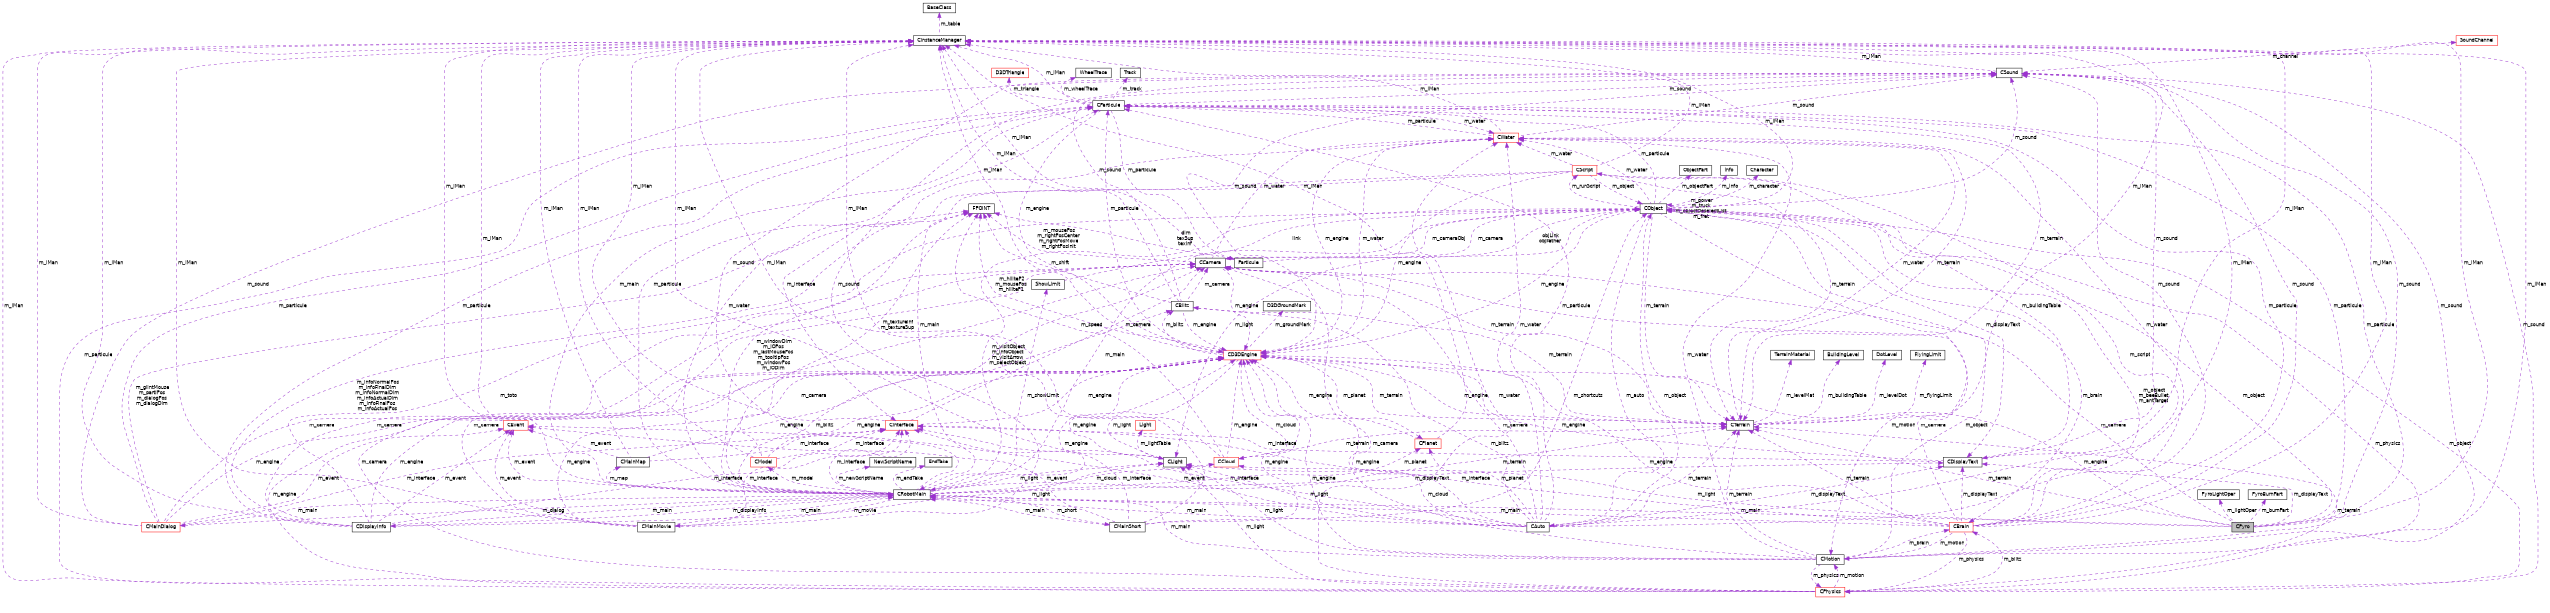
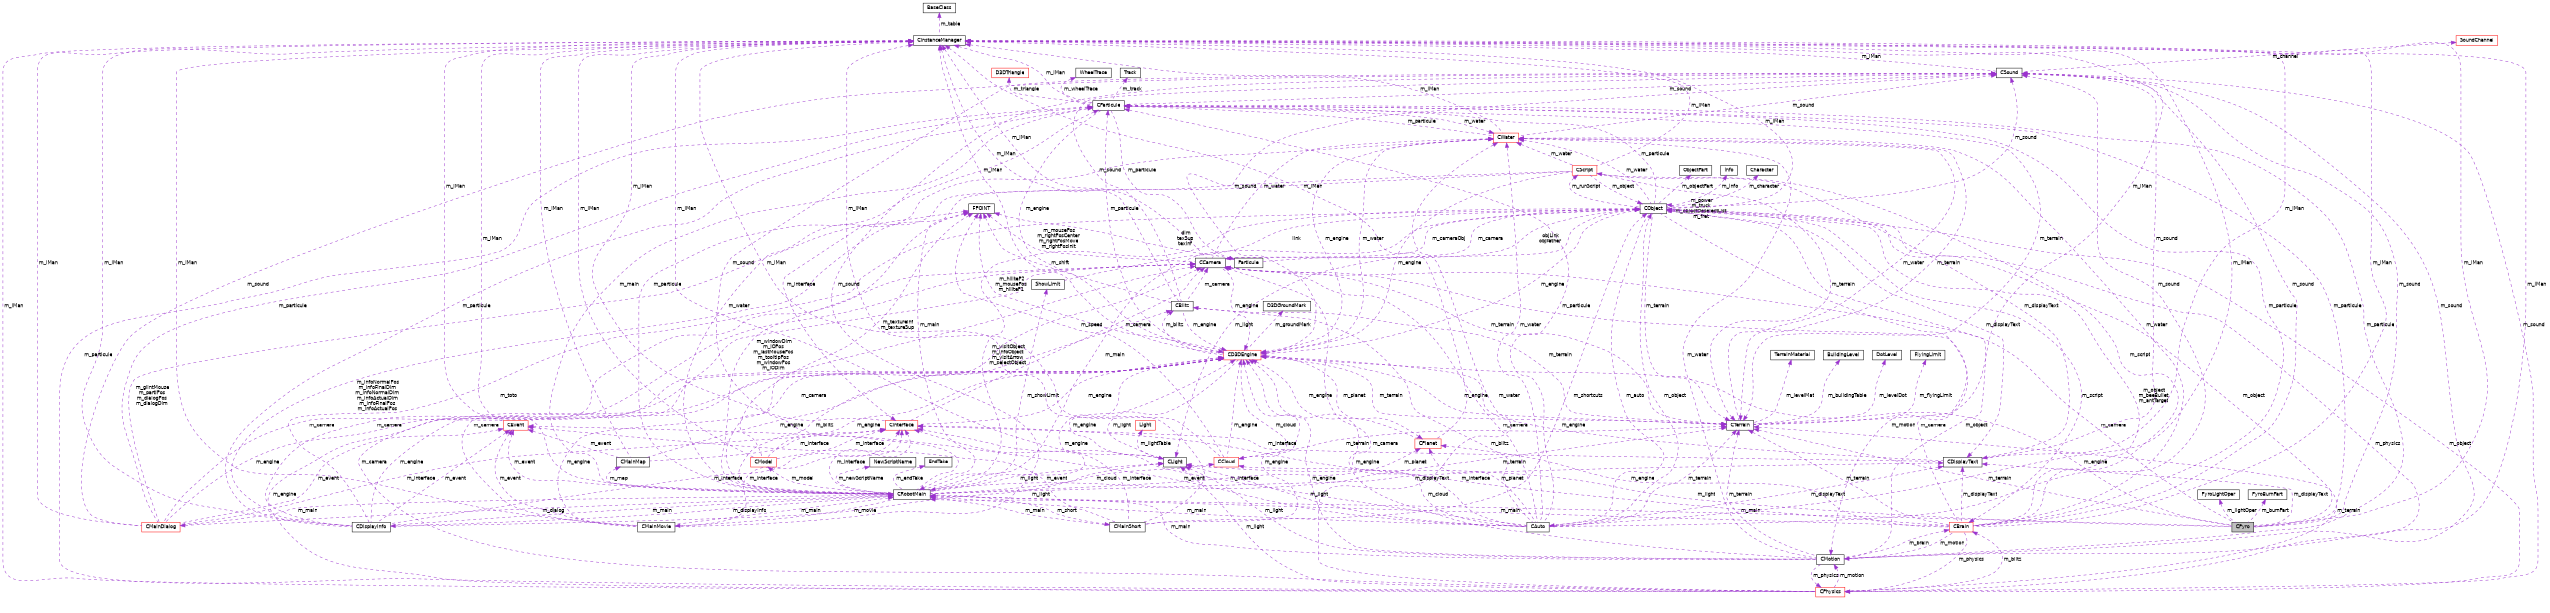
(2041, 306) -> (2041, 306)
(2092, 396) -> (2092, 396)
(1594, 424) -> (1700, 483)
